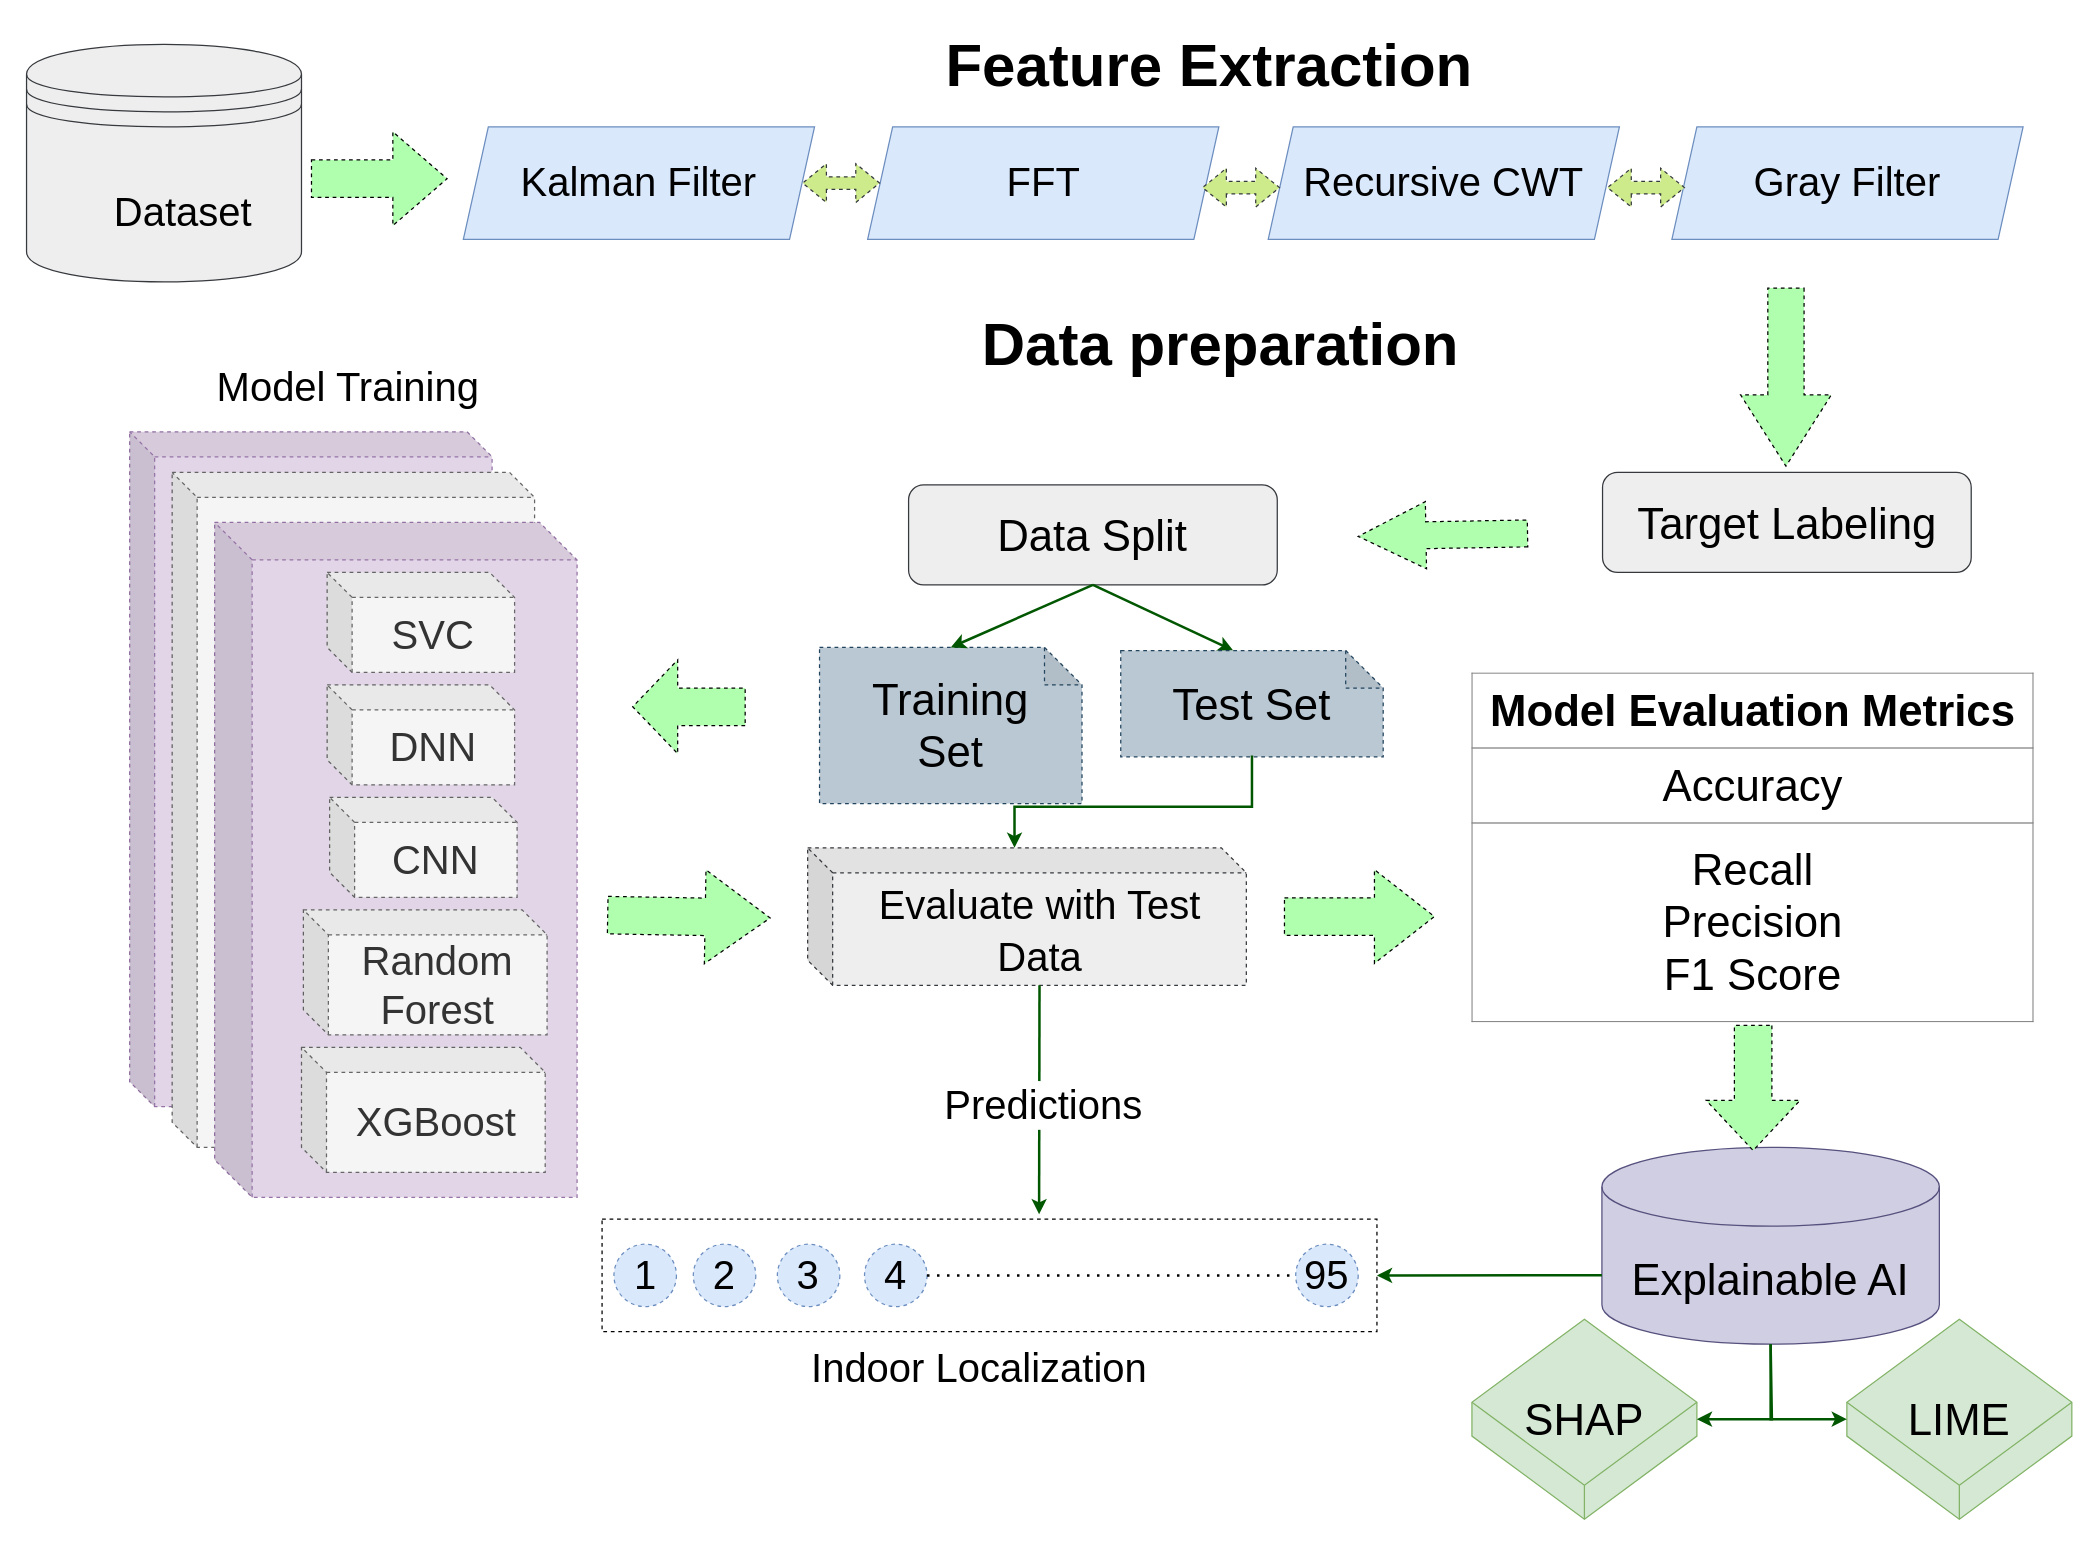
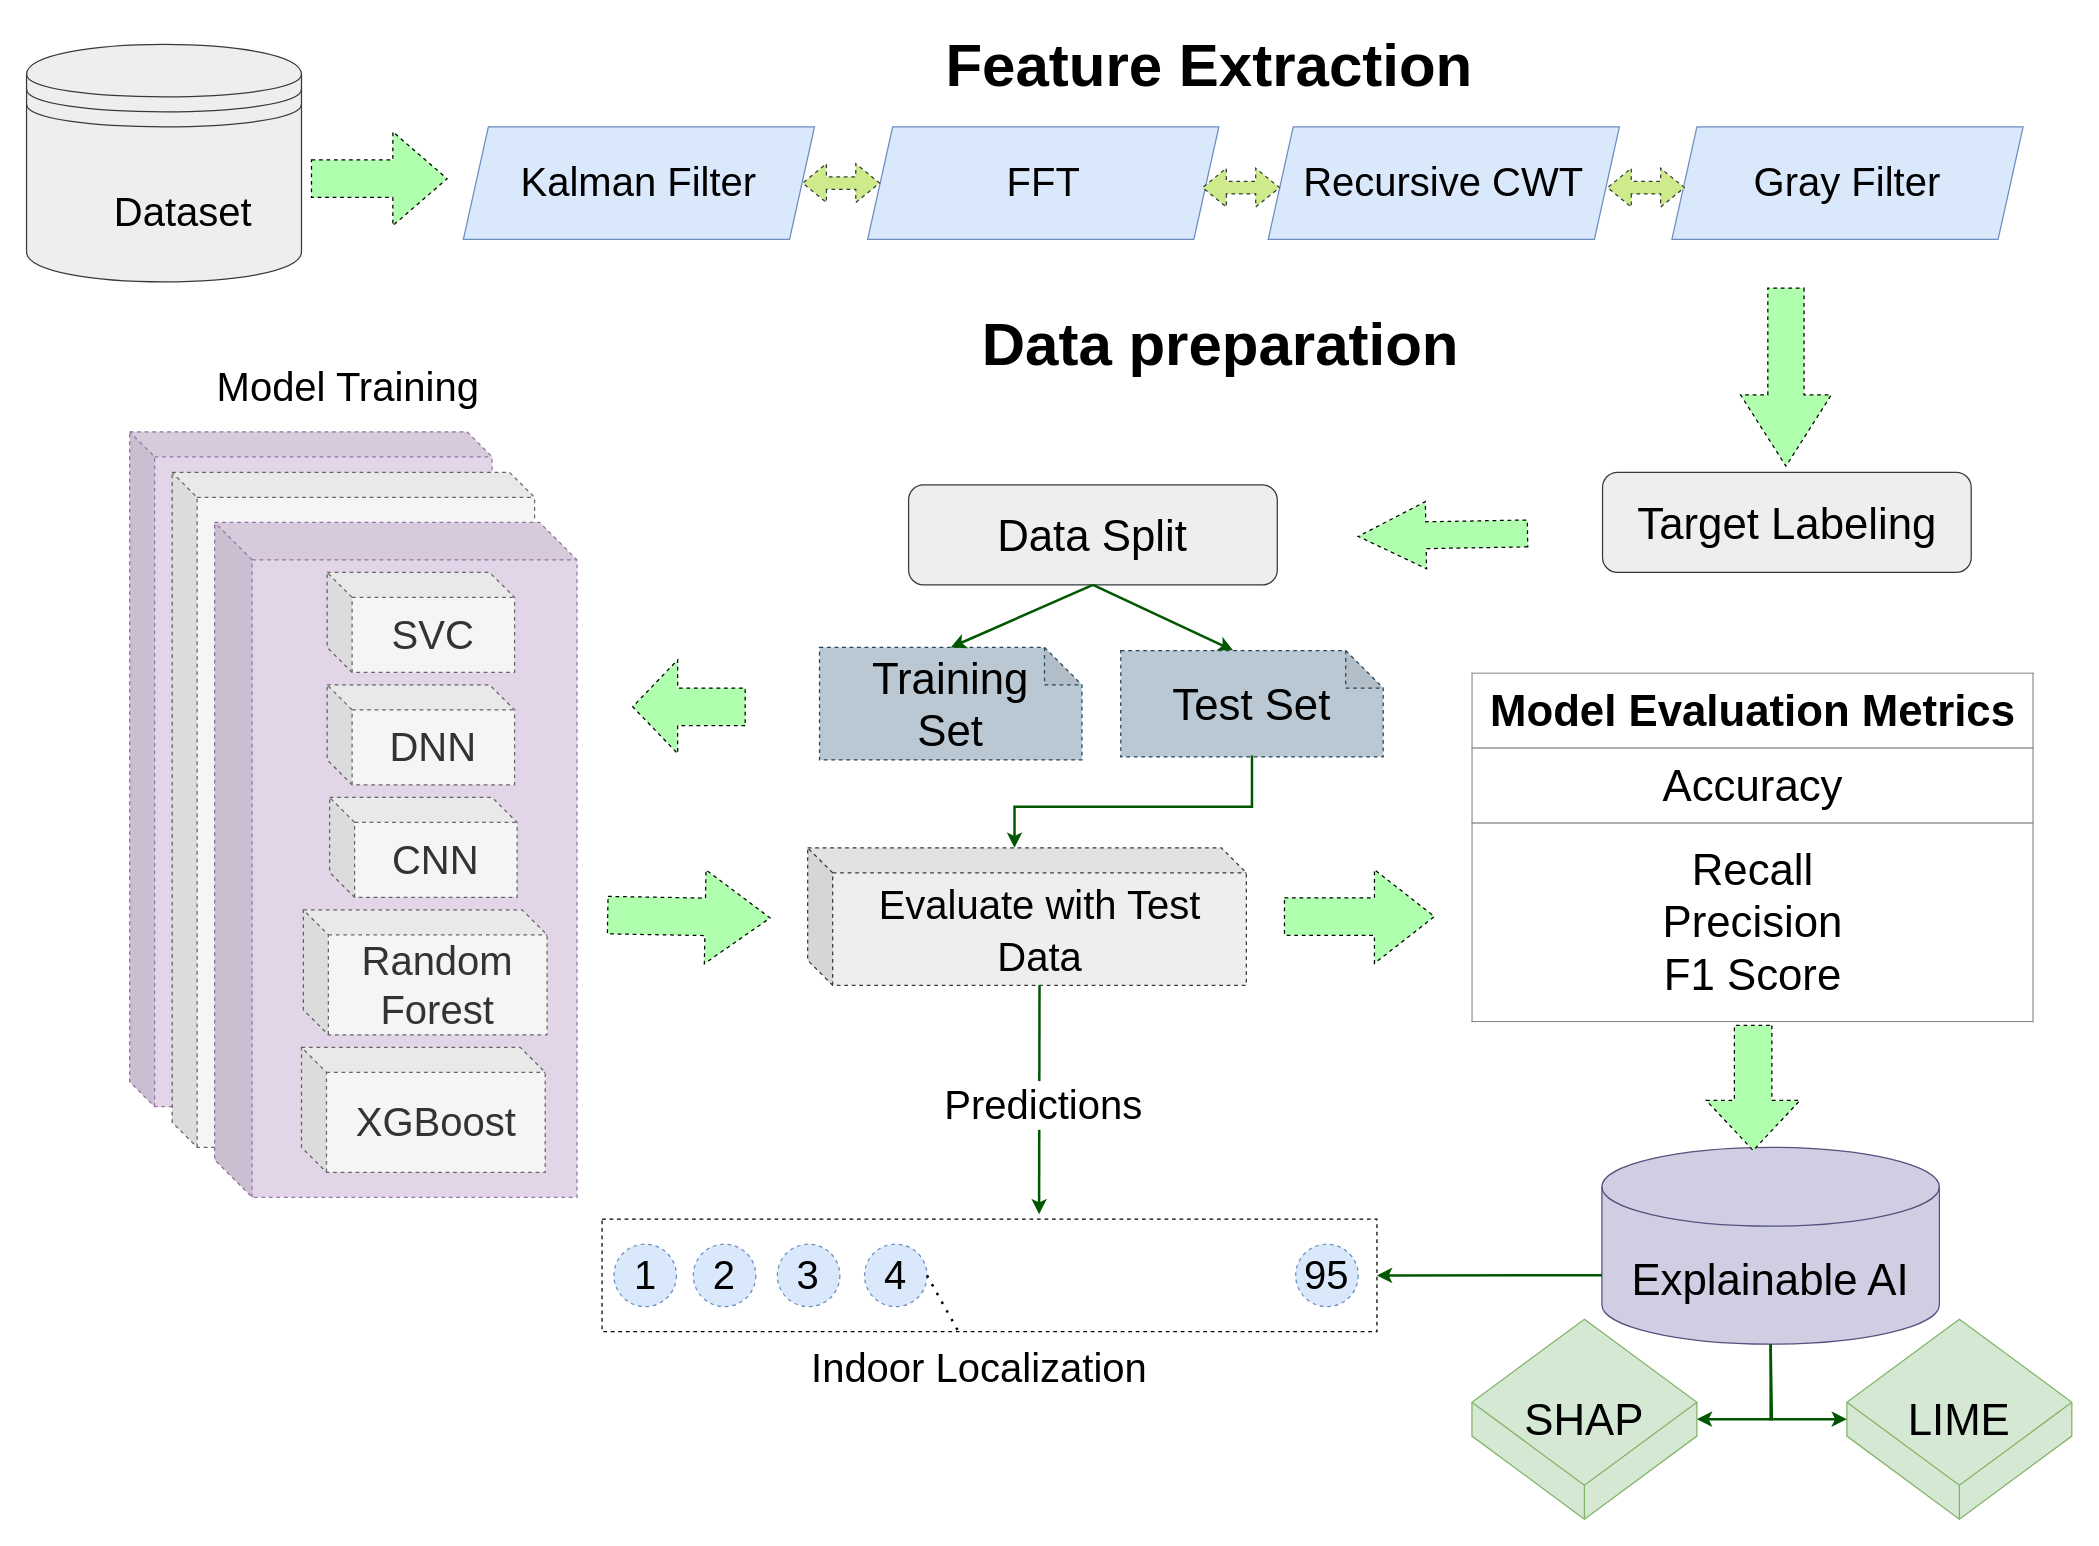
(951, 726) -> (951, 704)
(1108, 1276) -> (942, 1303)
